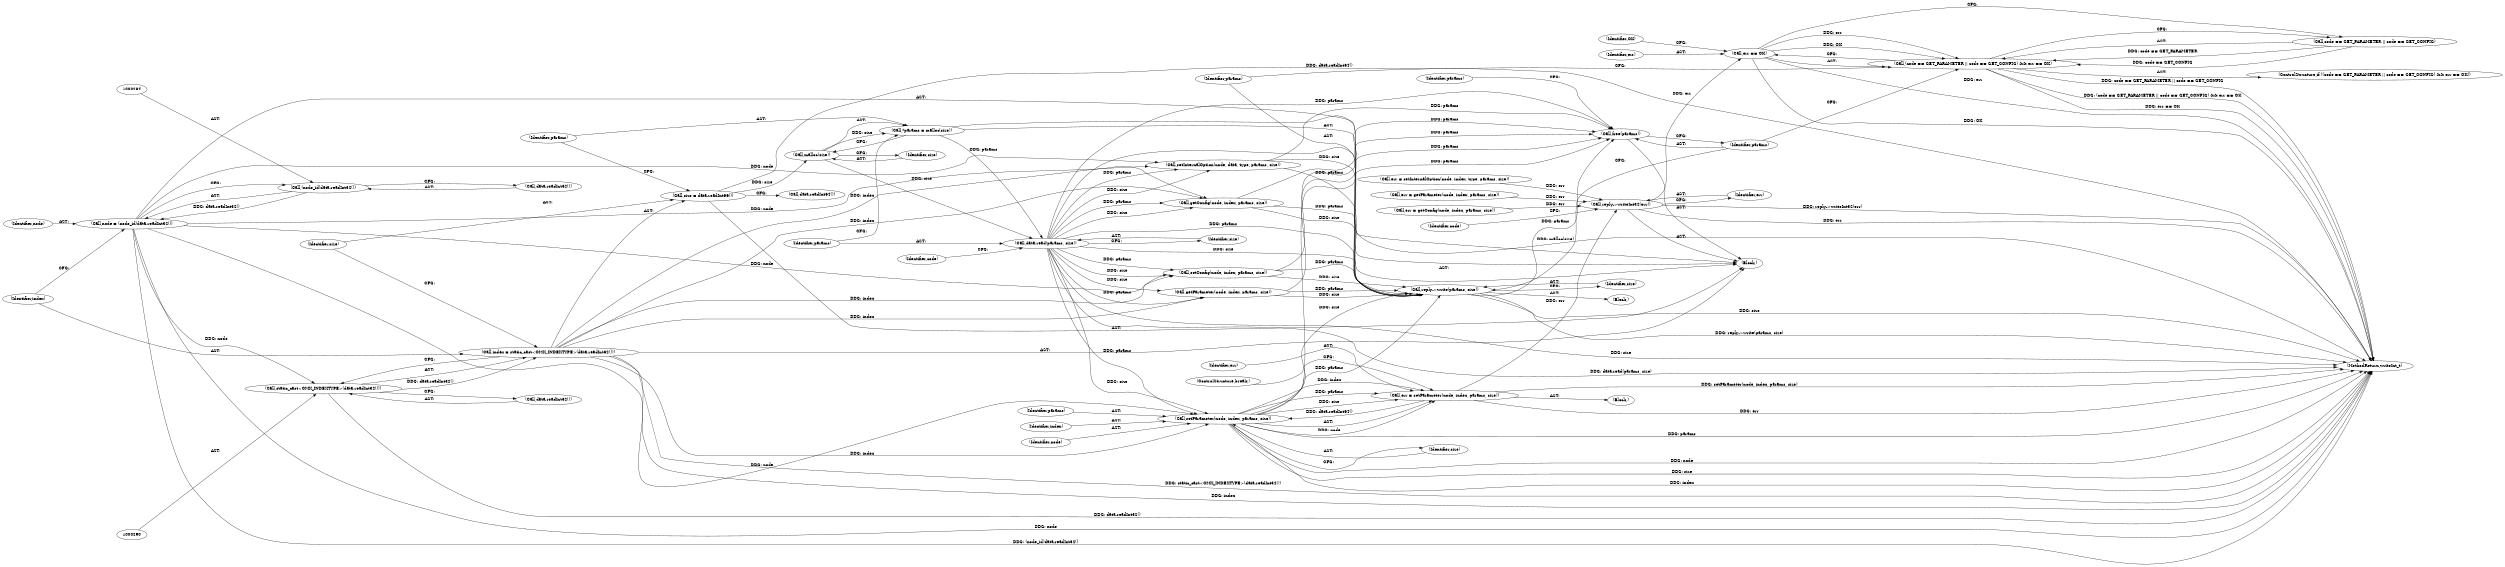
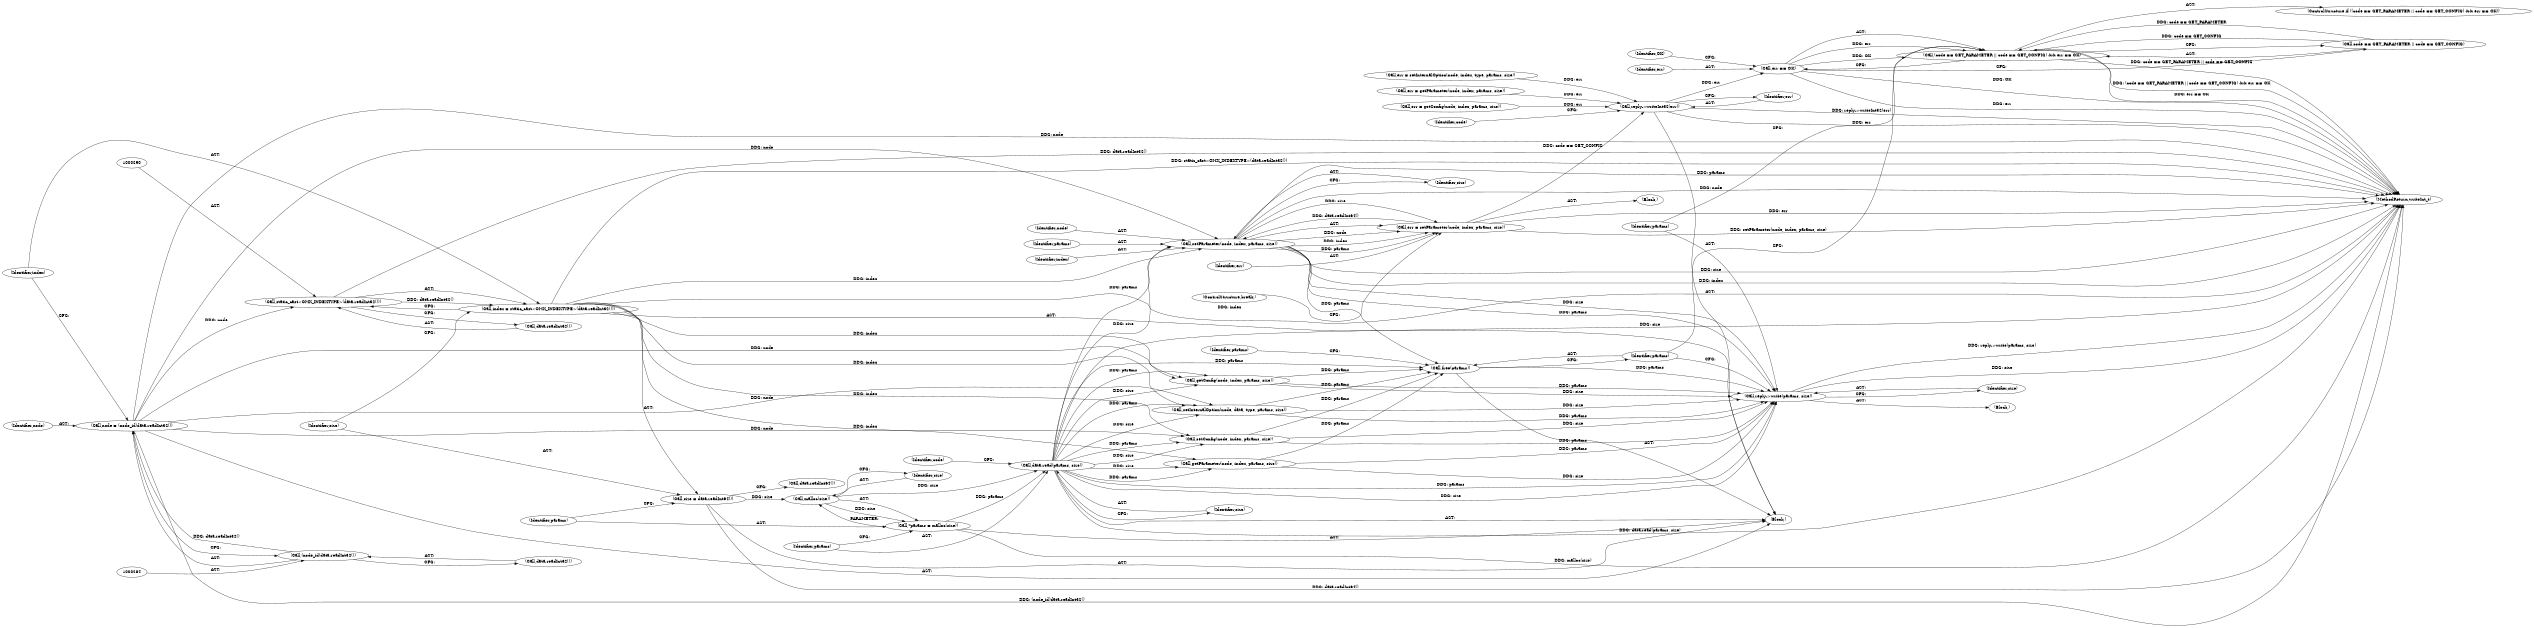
(862, 142) -> (865, 519)
(703, 196) -> (703, 499)
(1544, 229) -> (1621, 370)
(1555, 301) -> (1573, 146)
